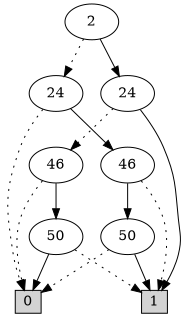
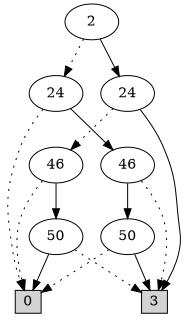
(154, 302) -> (154, 302)
